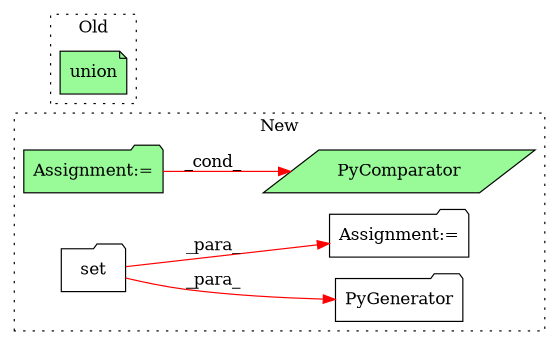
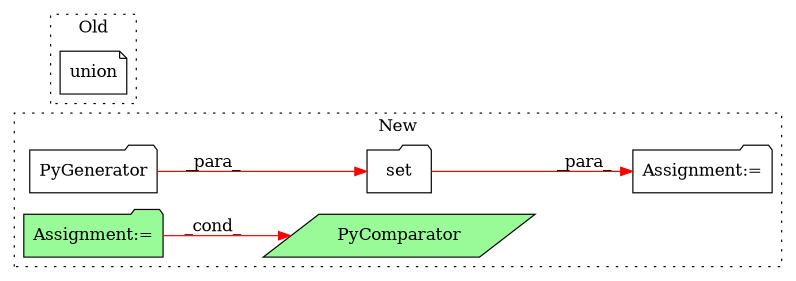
(93, 73) -> (93, 73)
(224, 293) -> (256, 171)
